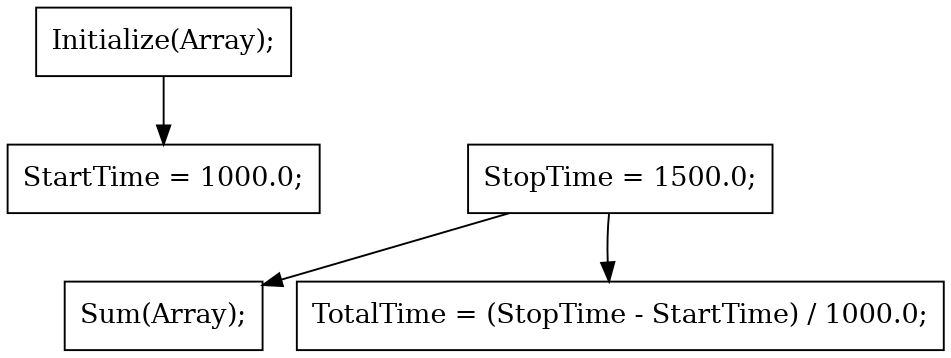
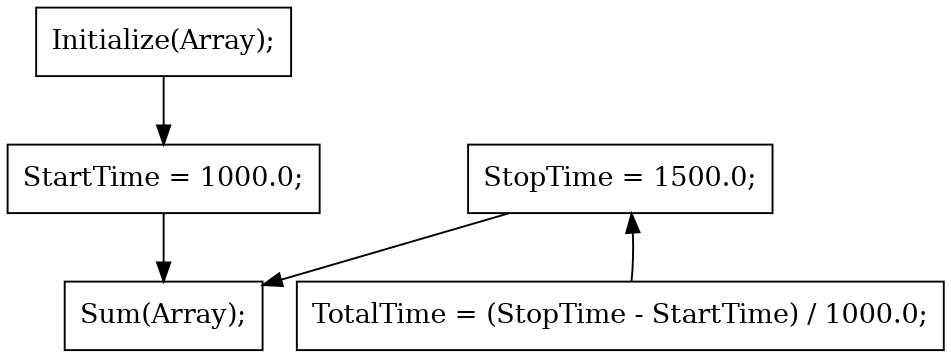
none -> (164, 238)
(608, 238) -> (633, 257)
